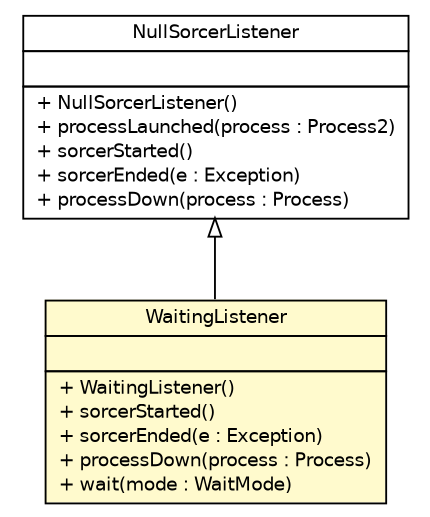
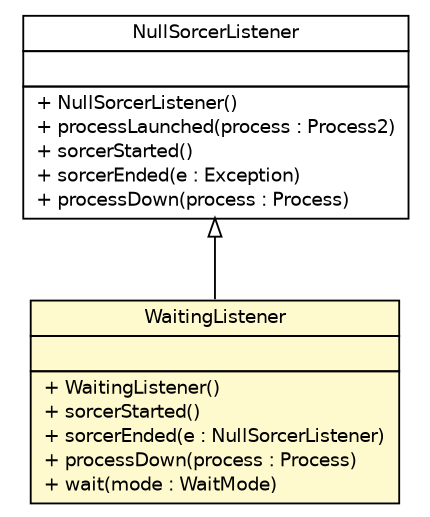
(191, 436) -> (215, 436)
